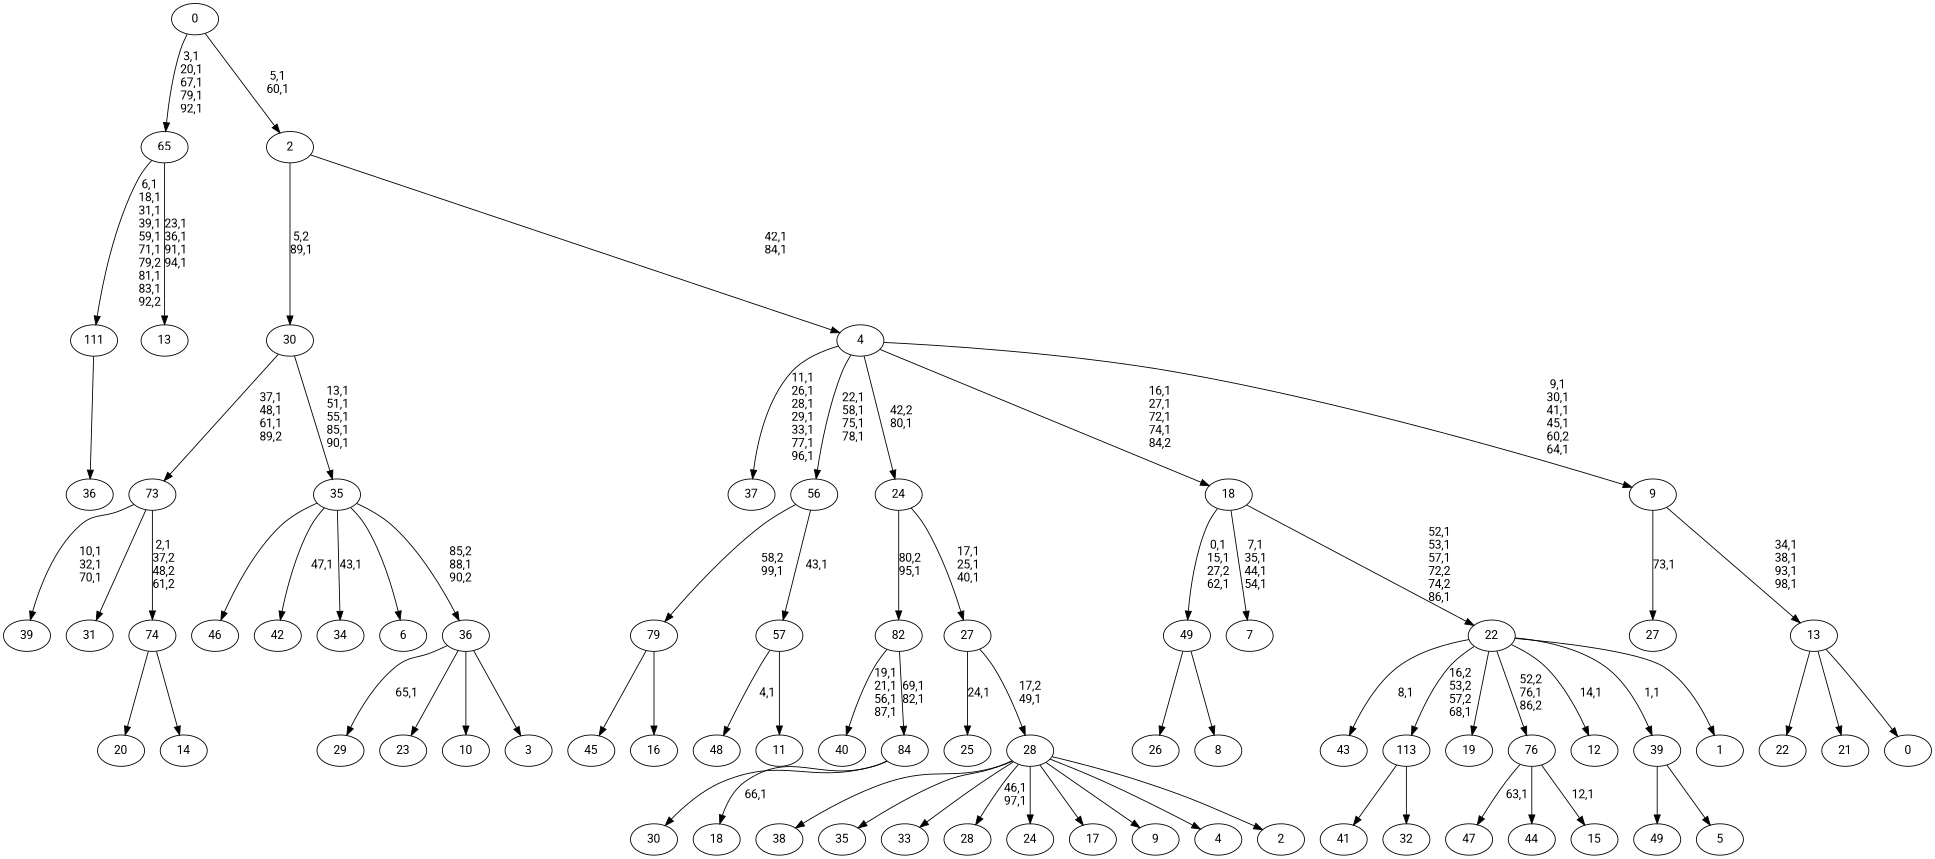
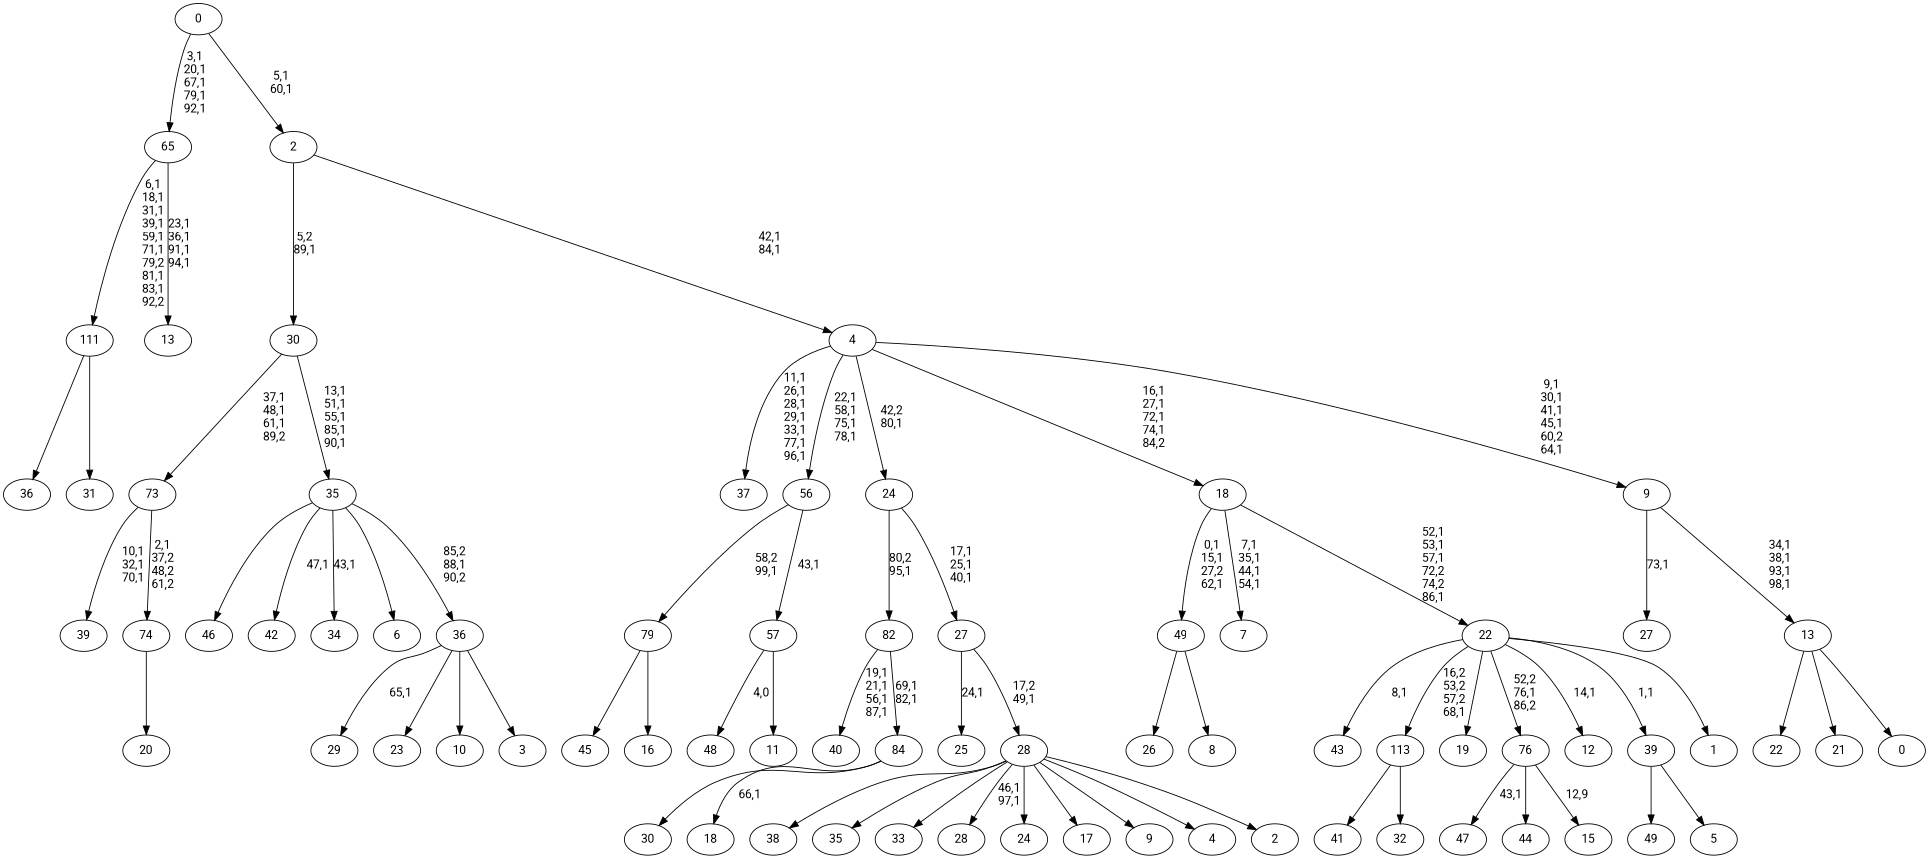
(123, 561) -> (90, 413)
(768, 693) -> (762, 693)
(184, 751) -> none
(1517, 795) -> (1511, 795)
(1583, 795) -> (1577, 795)
